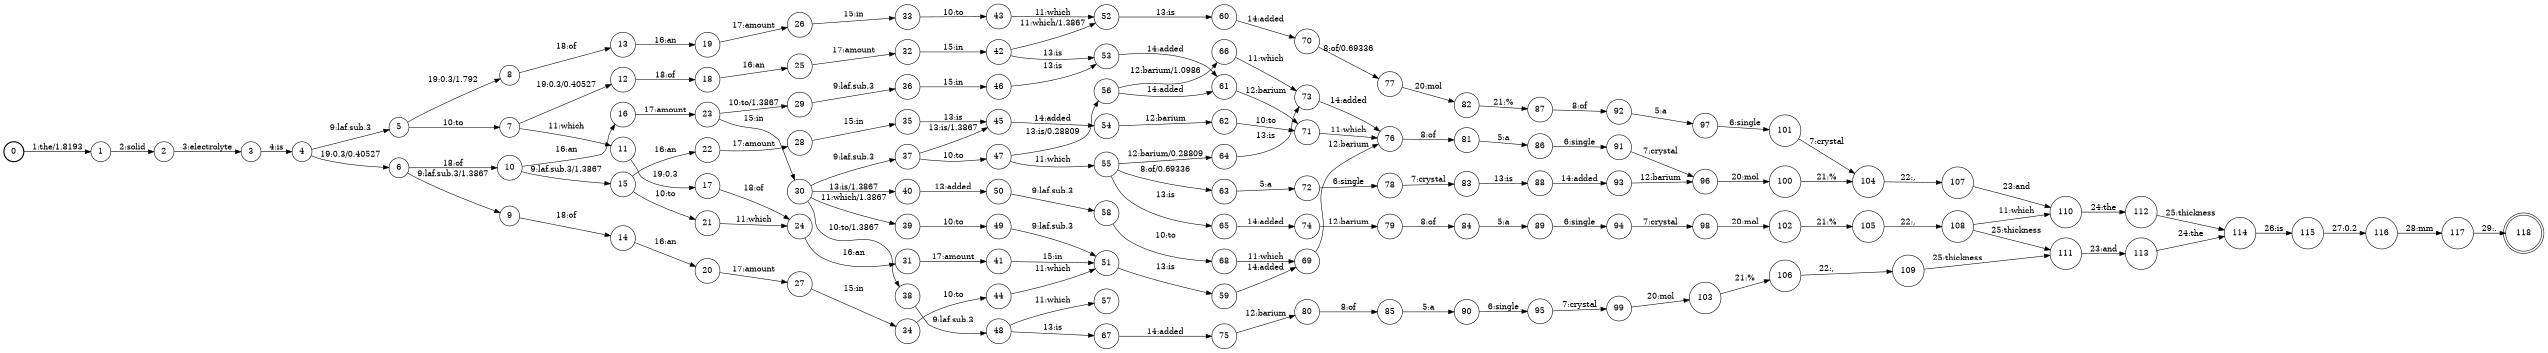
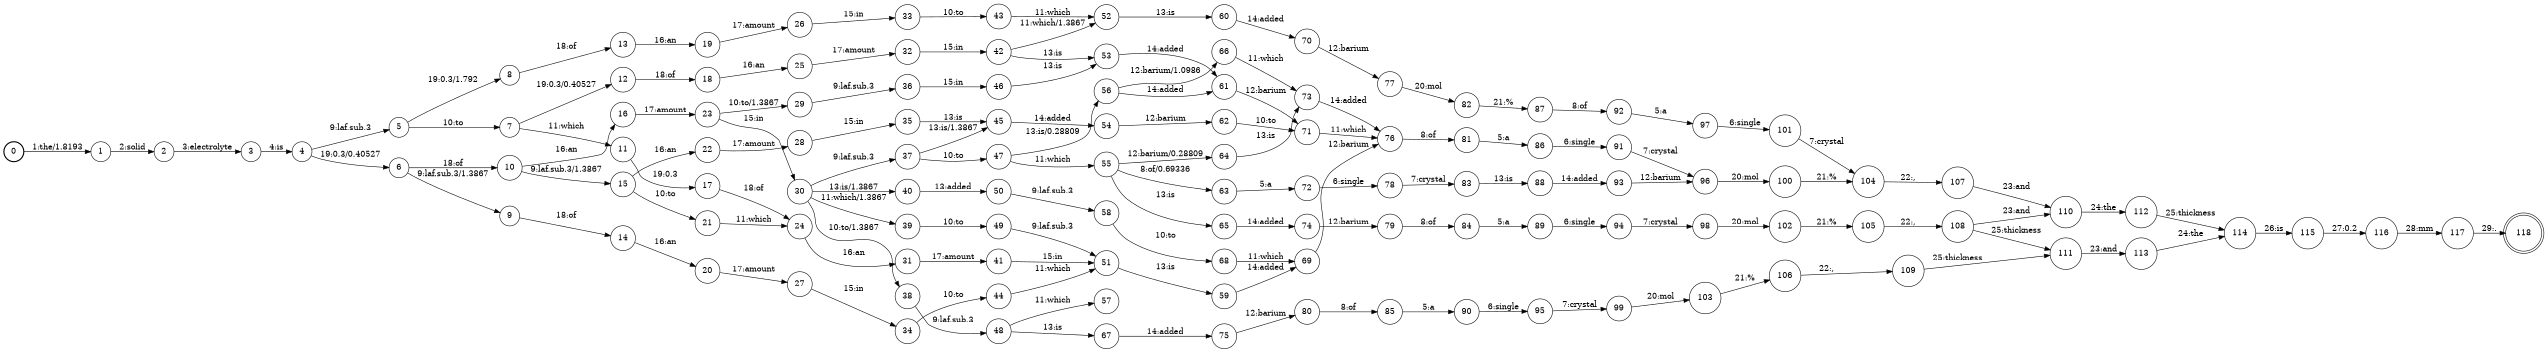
(1349, 49) -> (1349, 49)
(2016, 211) -> (2016, 211)
